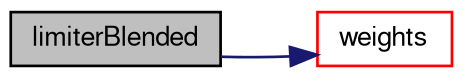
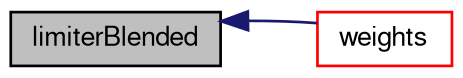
(256, 57) -> (283, 21)
